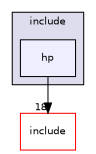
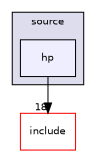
(48, 22) -> (48, 22)
